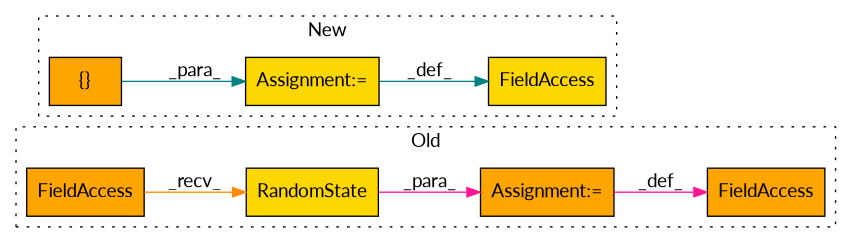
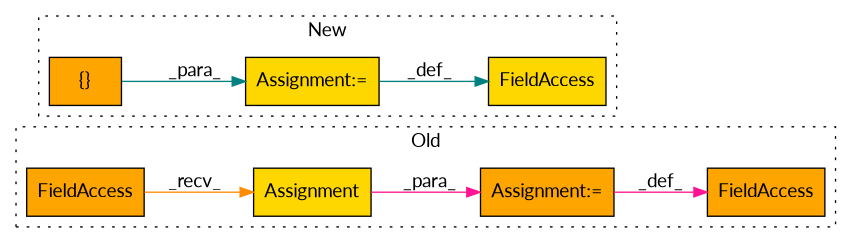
(312, 192) -> (312, 192)
